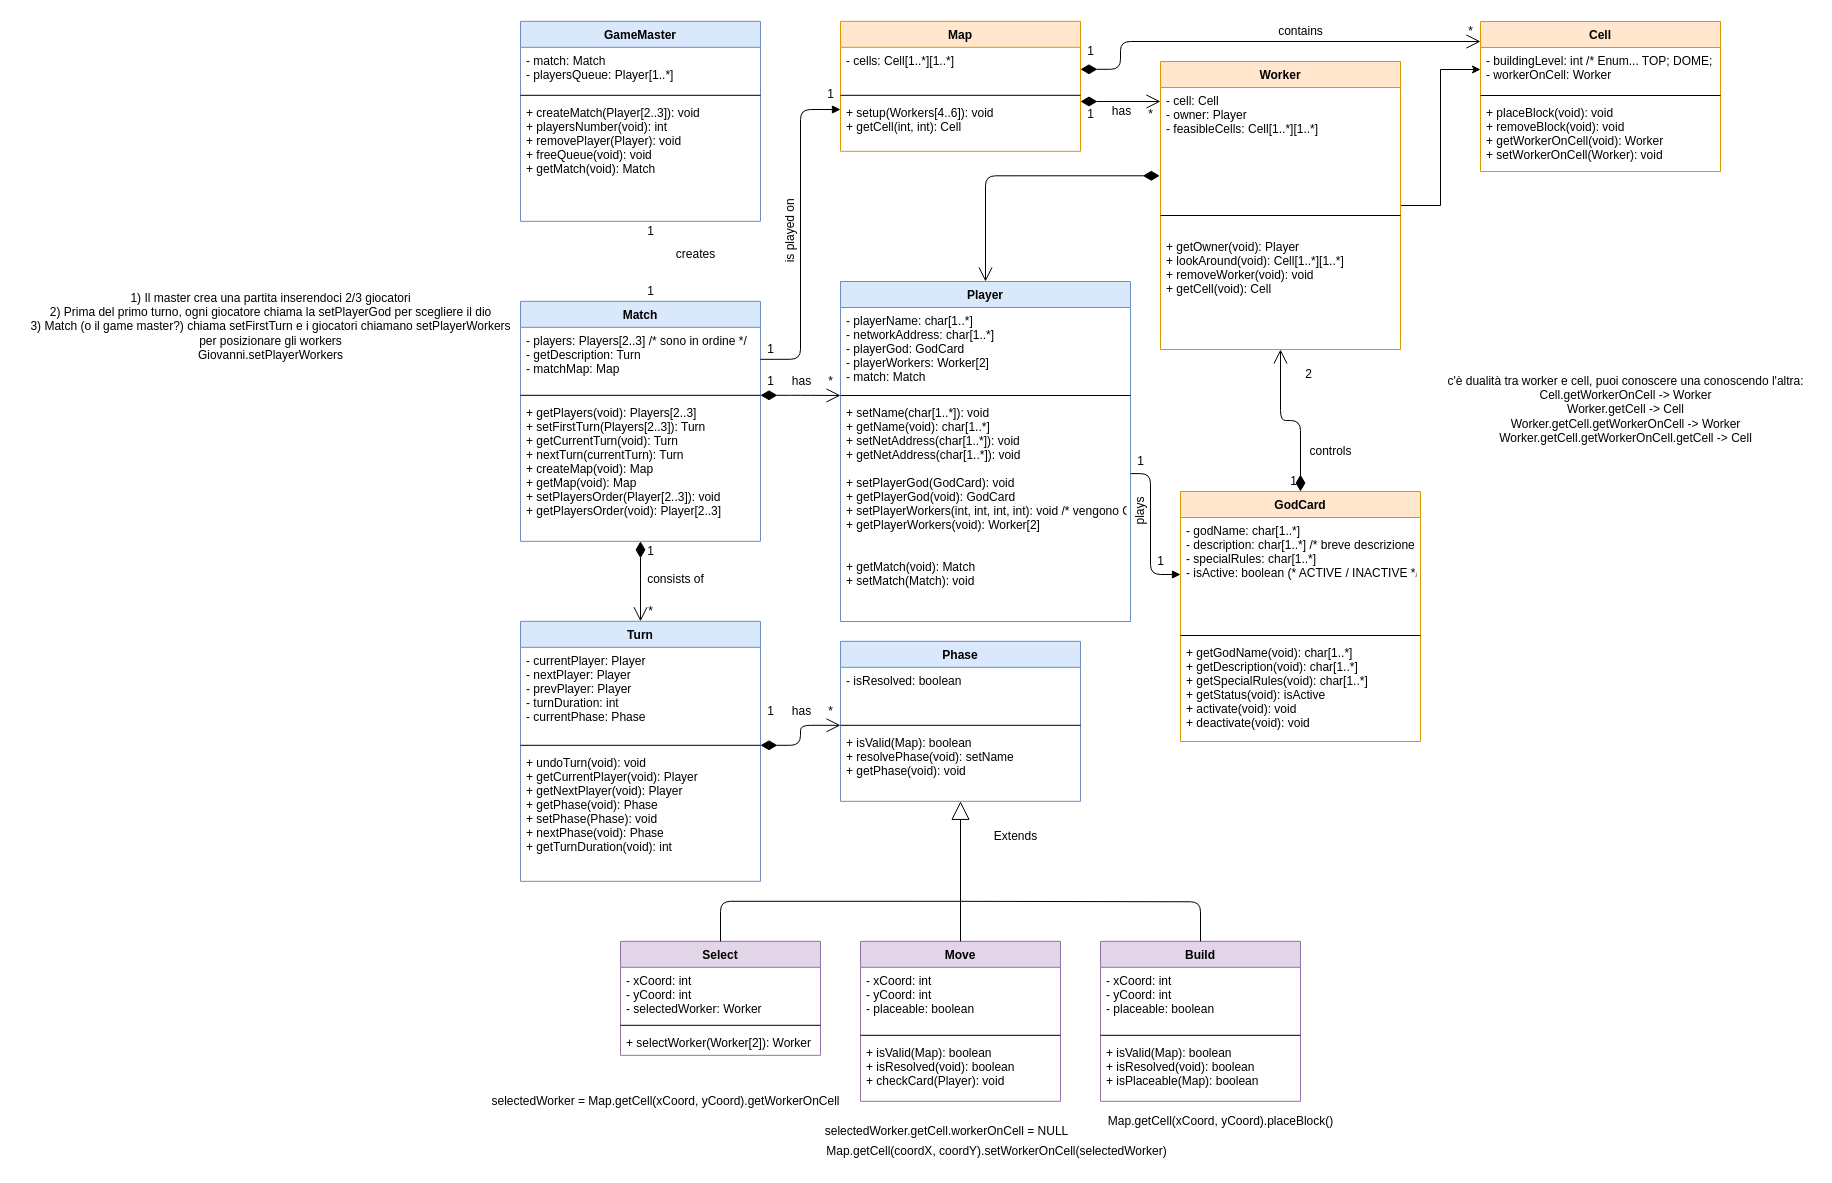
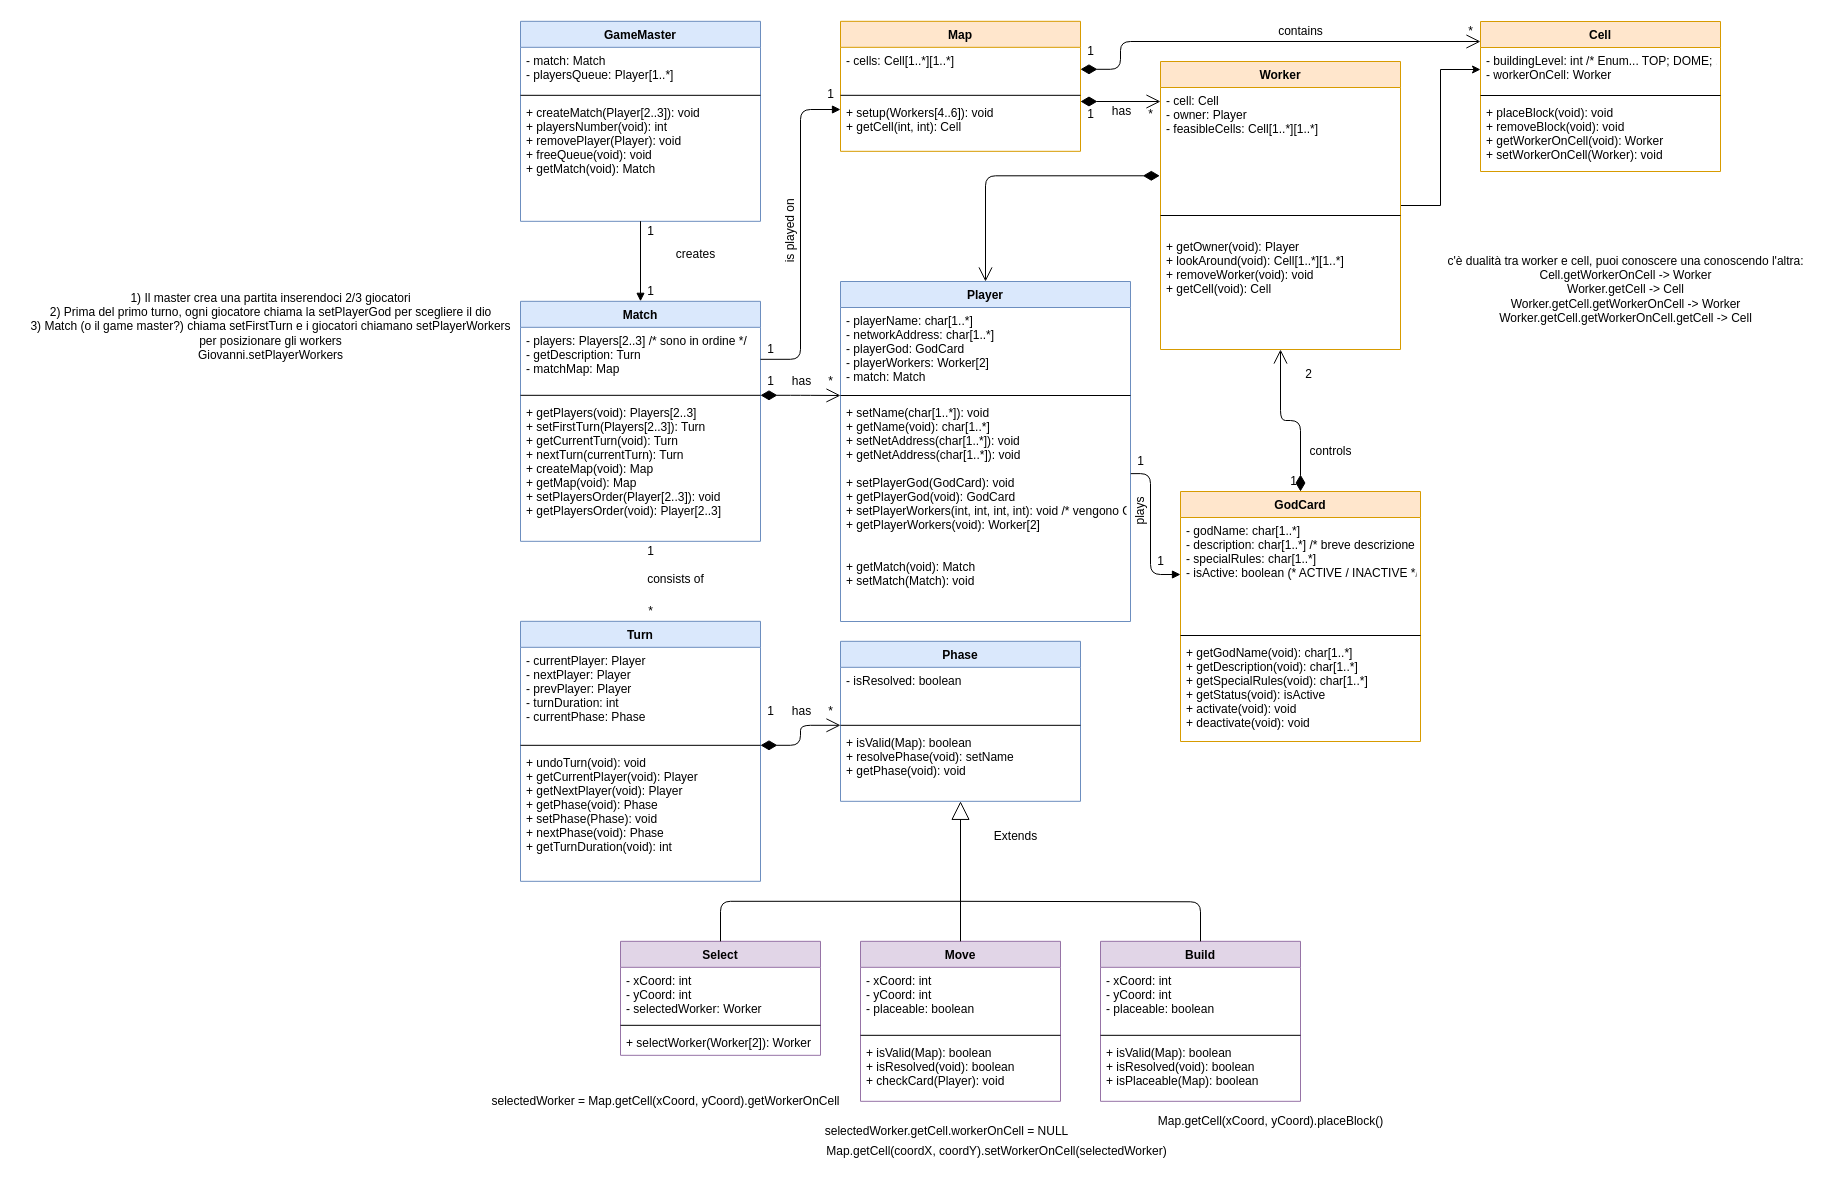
none -> (641, 258)
(1626, 409) -> (1626, 289)
(641, 588) -> none
(1221, 1122) -> (1271, 1122)
